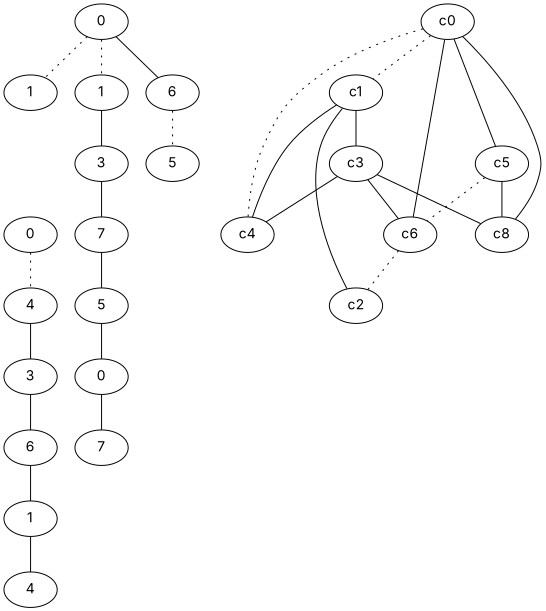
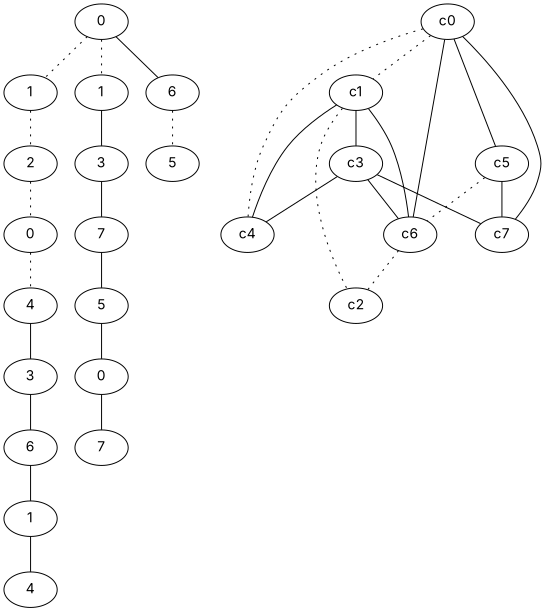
none -> (397, 160)
none -> (31, 164)
(317, 198) -> (317, 198)
(502, 235) -> (502, 235)
